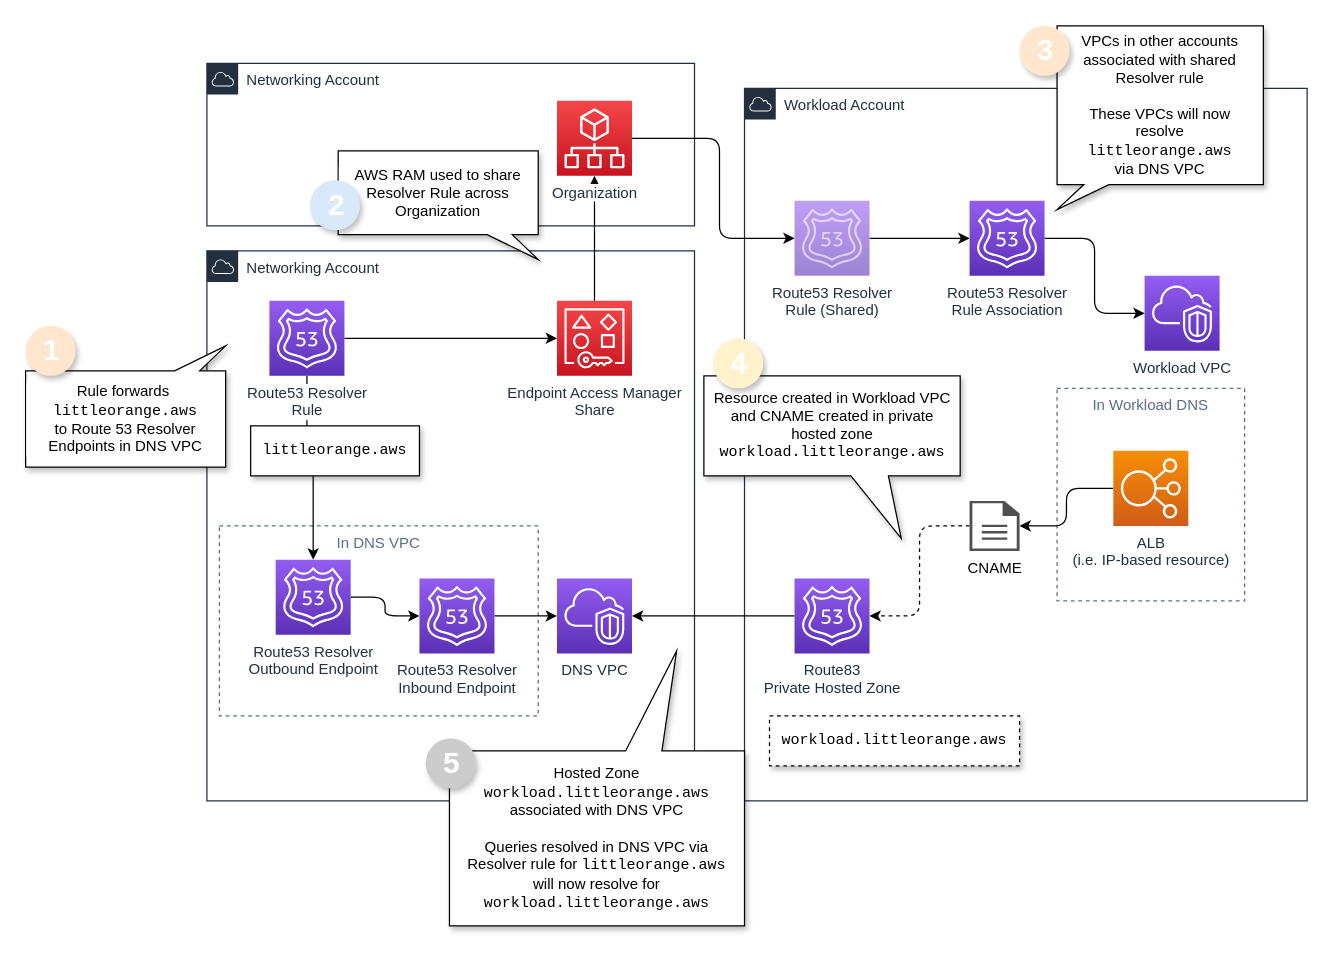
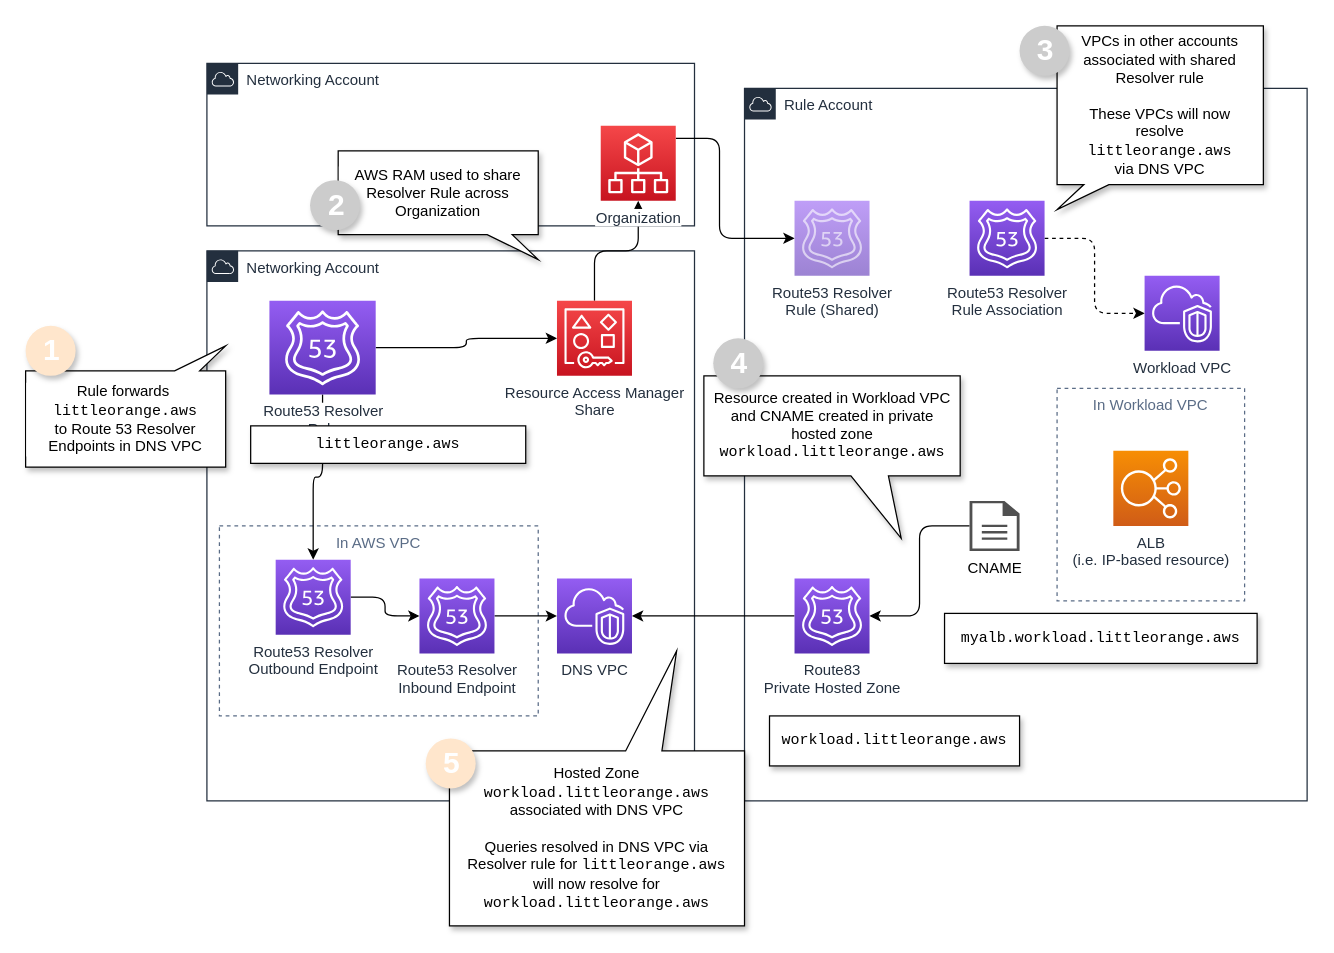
(1044, 51) -> (1044, 51)
(848, 106) -> (831, 106)
(594, 138) -> (638, 163)
(335, 205) -> (335, 205)
(915, 238) -> none
(1094, 273) -> (1094, 273)
(307, 338) -> (323, 348)
(738, 363) -> (738, 363)
(595, 402) -> (595, 402)
(1150, 405) -> (1150, 405)
(335, 451) -> (388, 444)
(1066, 503) -> none
(378, 543) -> (378, 543)
(919, 567) -> (919, 567)
none -> (1101, 638)
(894, 741) -> (894, 741)
(451, 763) -> (451, 763)
